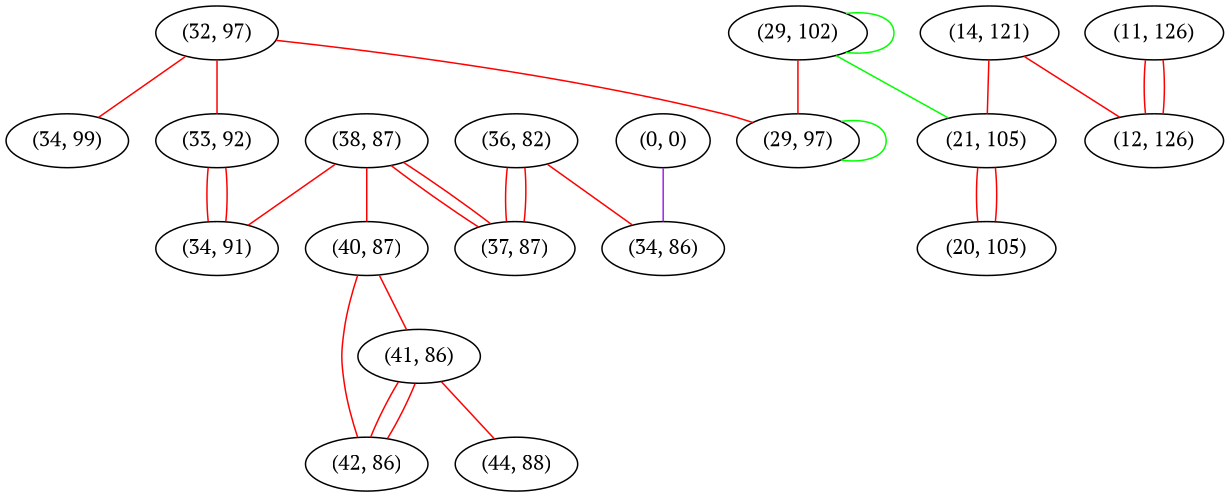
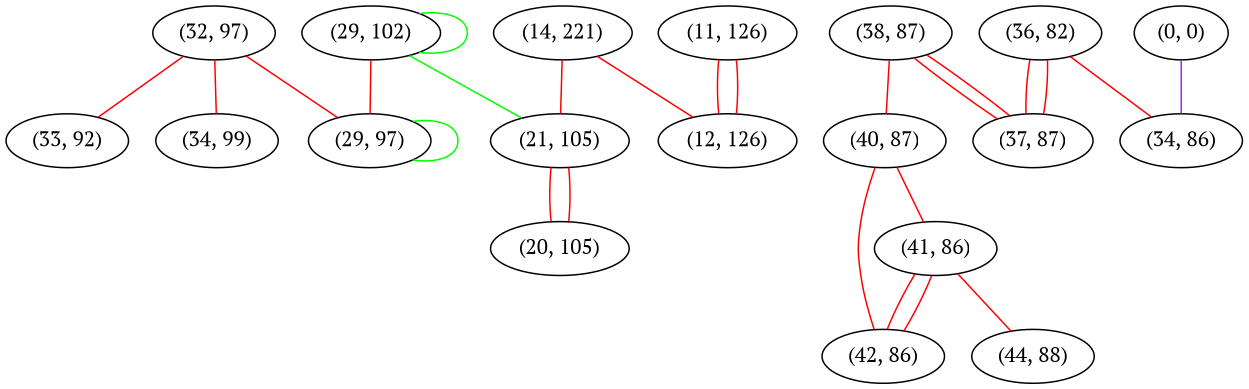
(990, 33) -> (563, 33)
(217, 249) -> none
